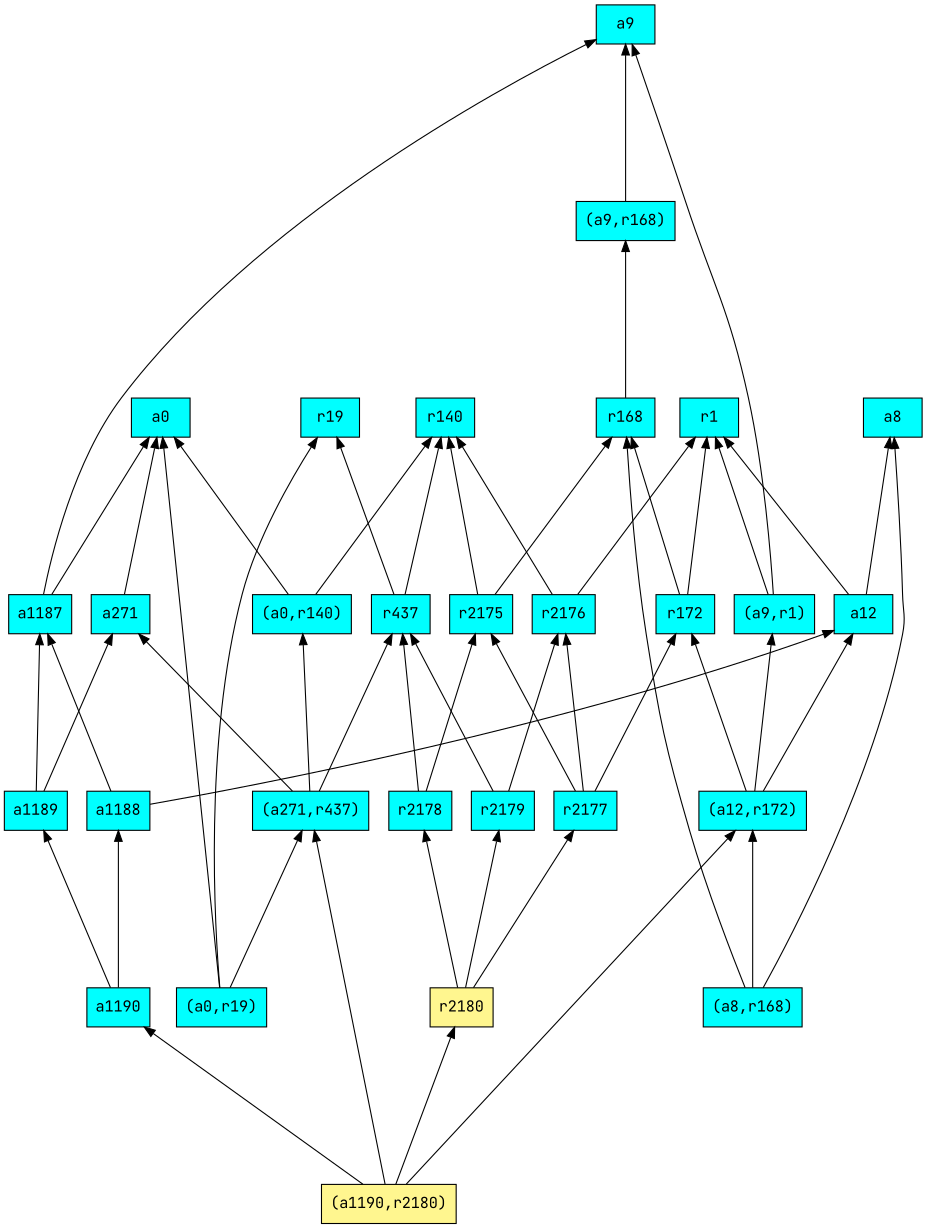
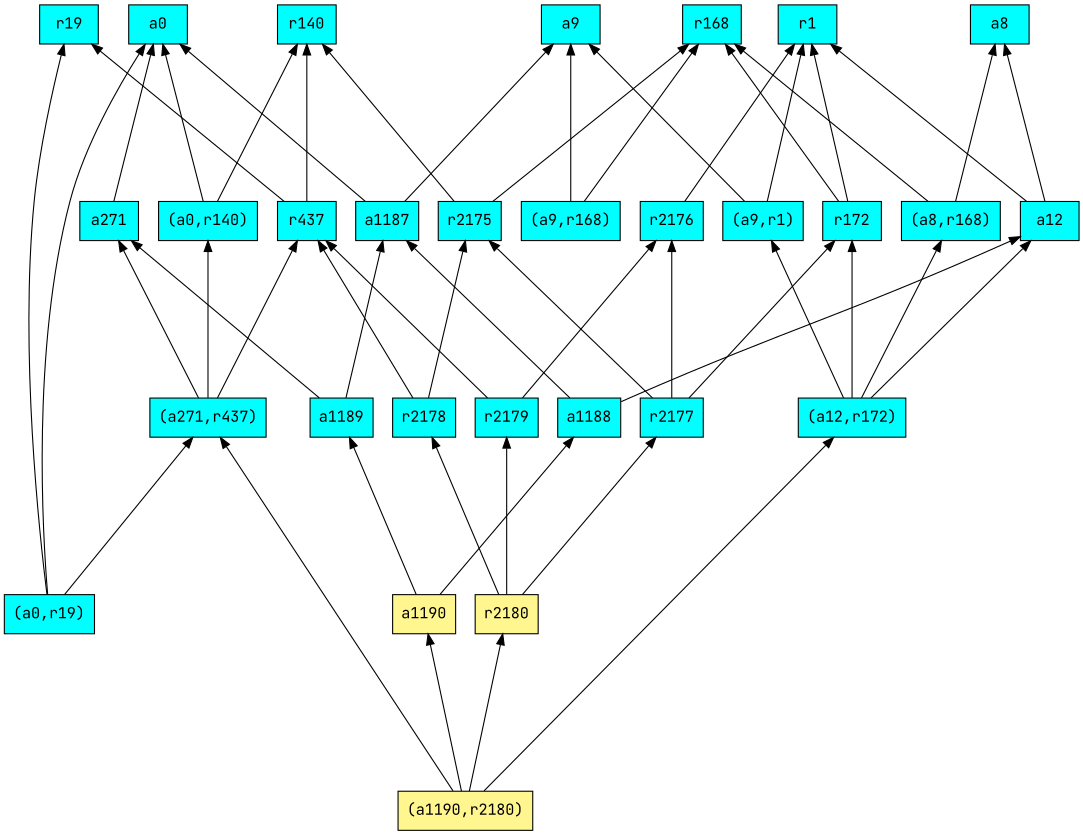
(626, 325) -> (638, 127)
(507, 521) -> none
(753, 915) -> (899, 324)
(118, 1007) -> (424, 614)
